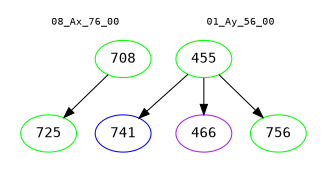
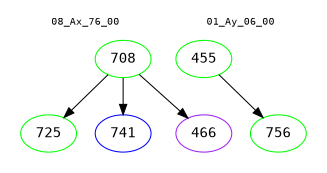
(241, 22) -> (241, 22)
(175, 86) -> (123, 91)
(204, 91) -> (152, 86)
